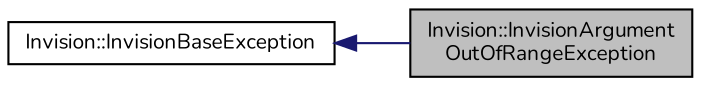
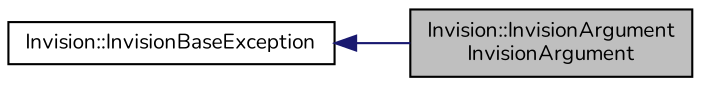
(551, 43) -> (551, 43)
